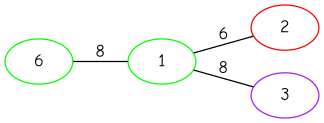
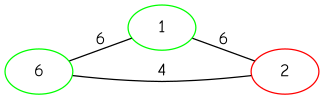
(100, 52) -> (100, 40)
none -> (162, 81)
(285, 95) -> none
